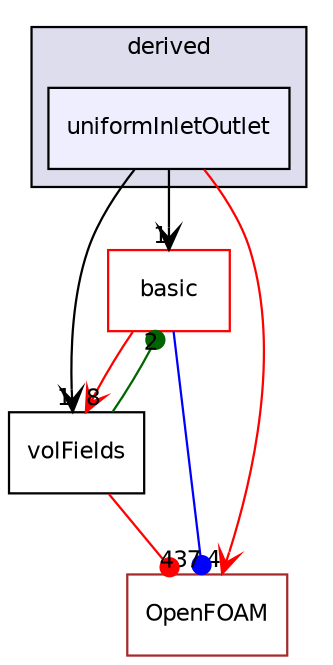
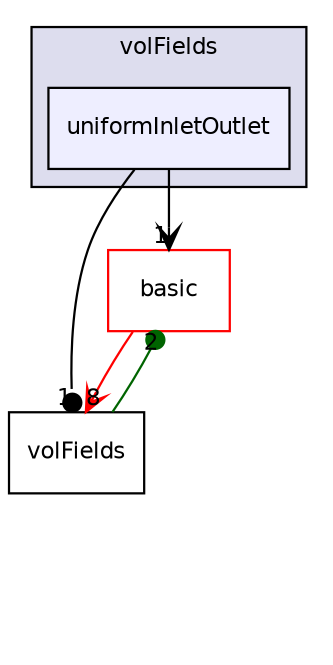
(169, 48) -> (169, 48)
(82, 273) -> (82, 273)
(207, 615) -> none
